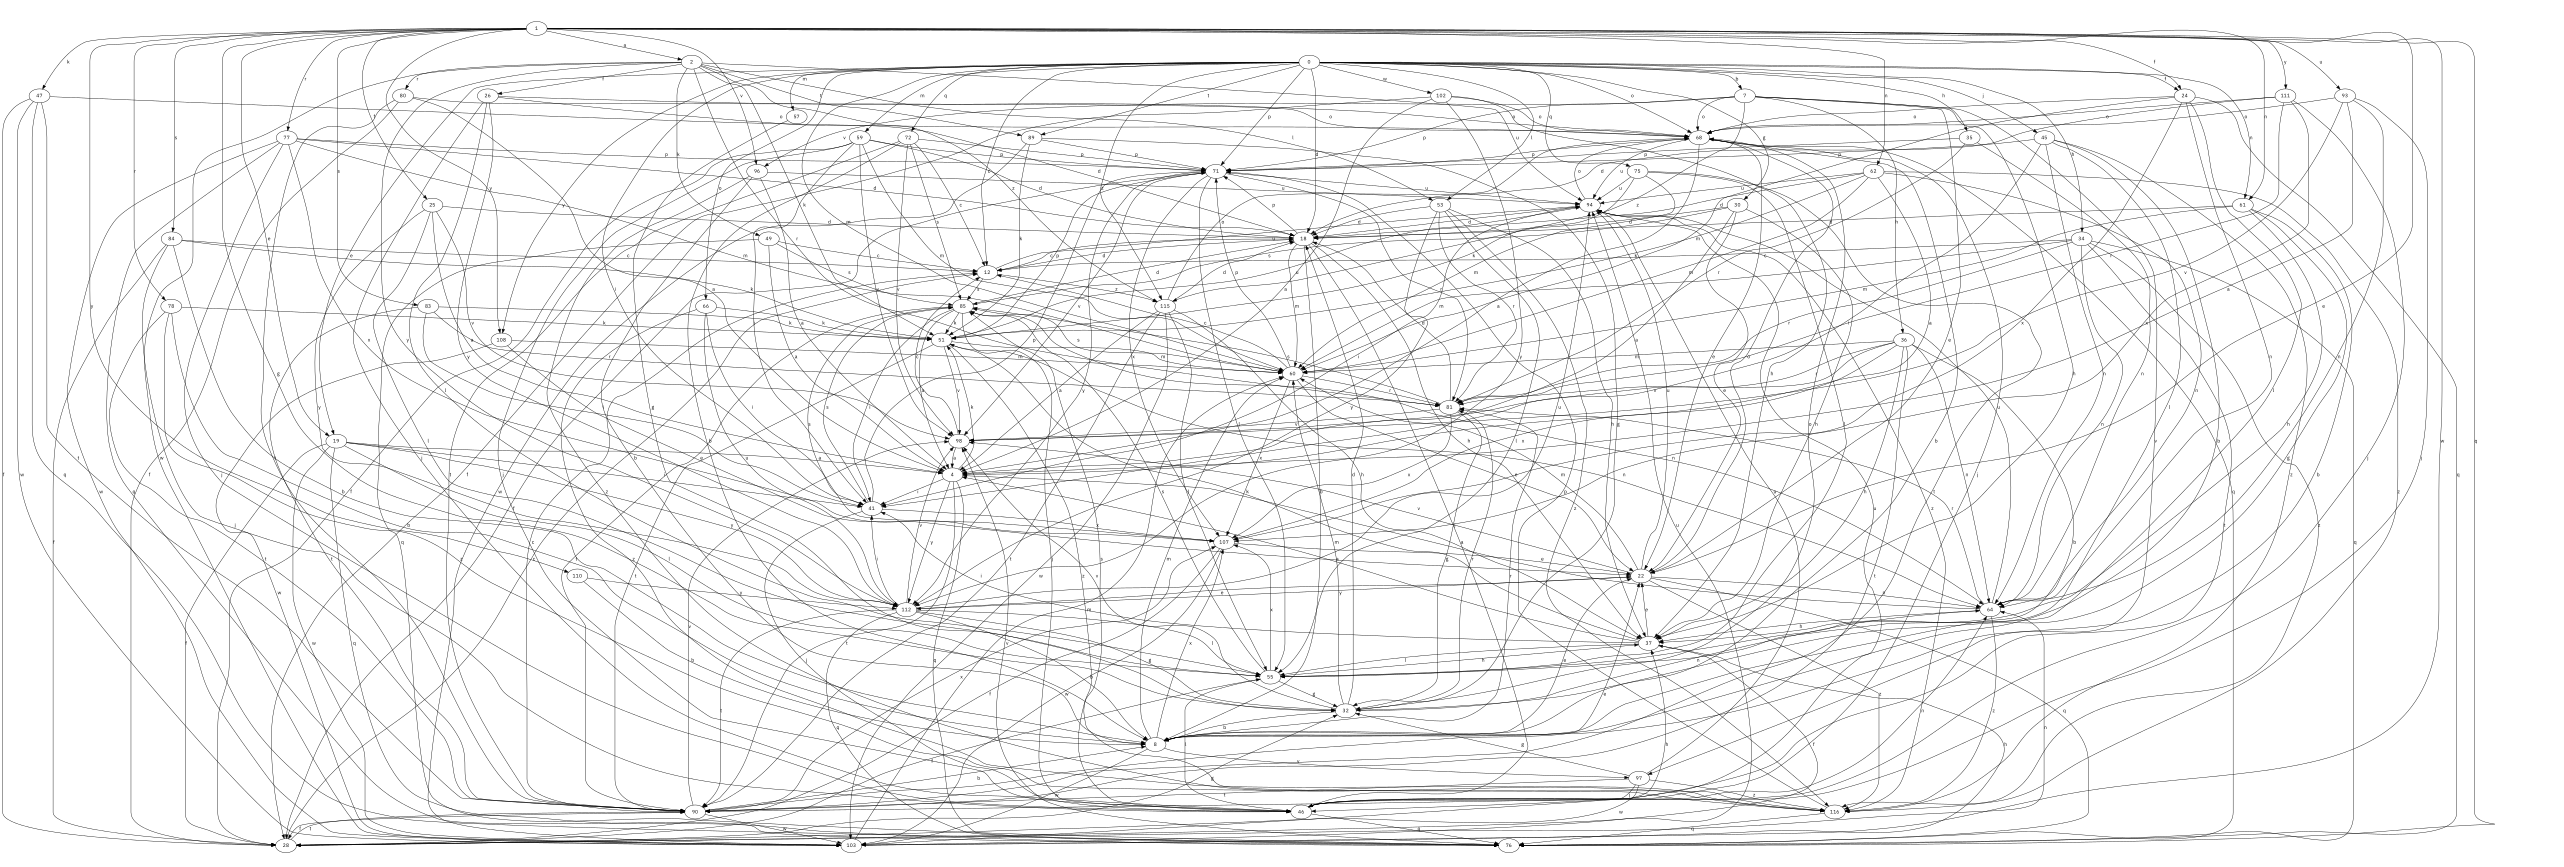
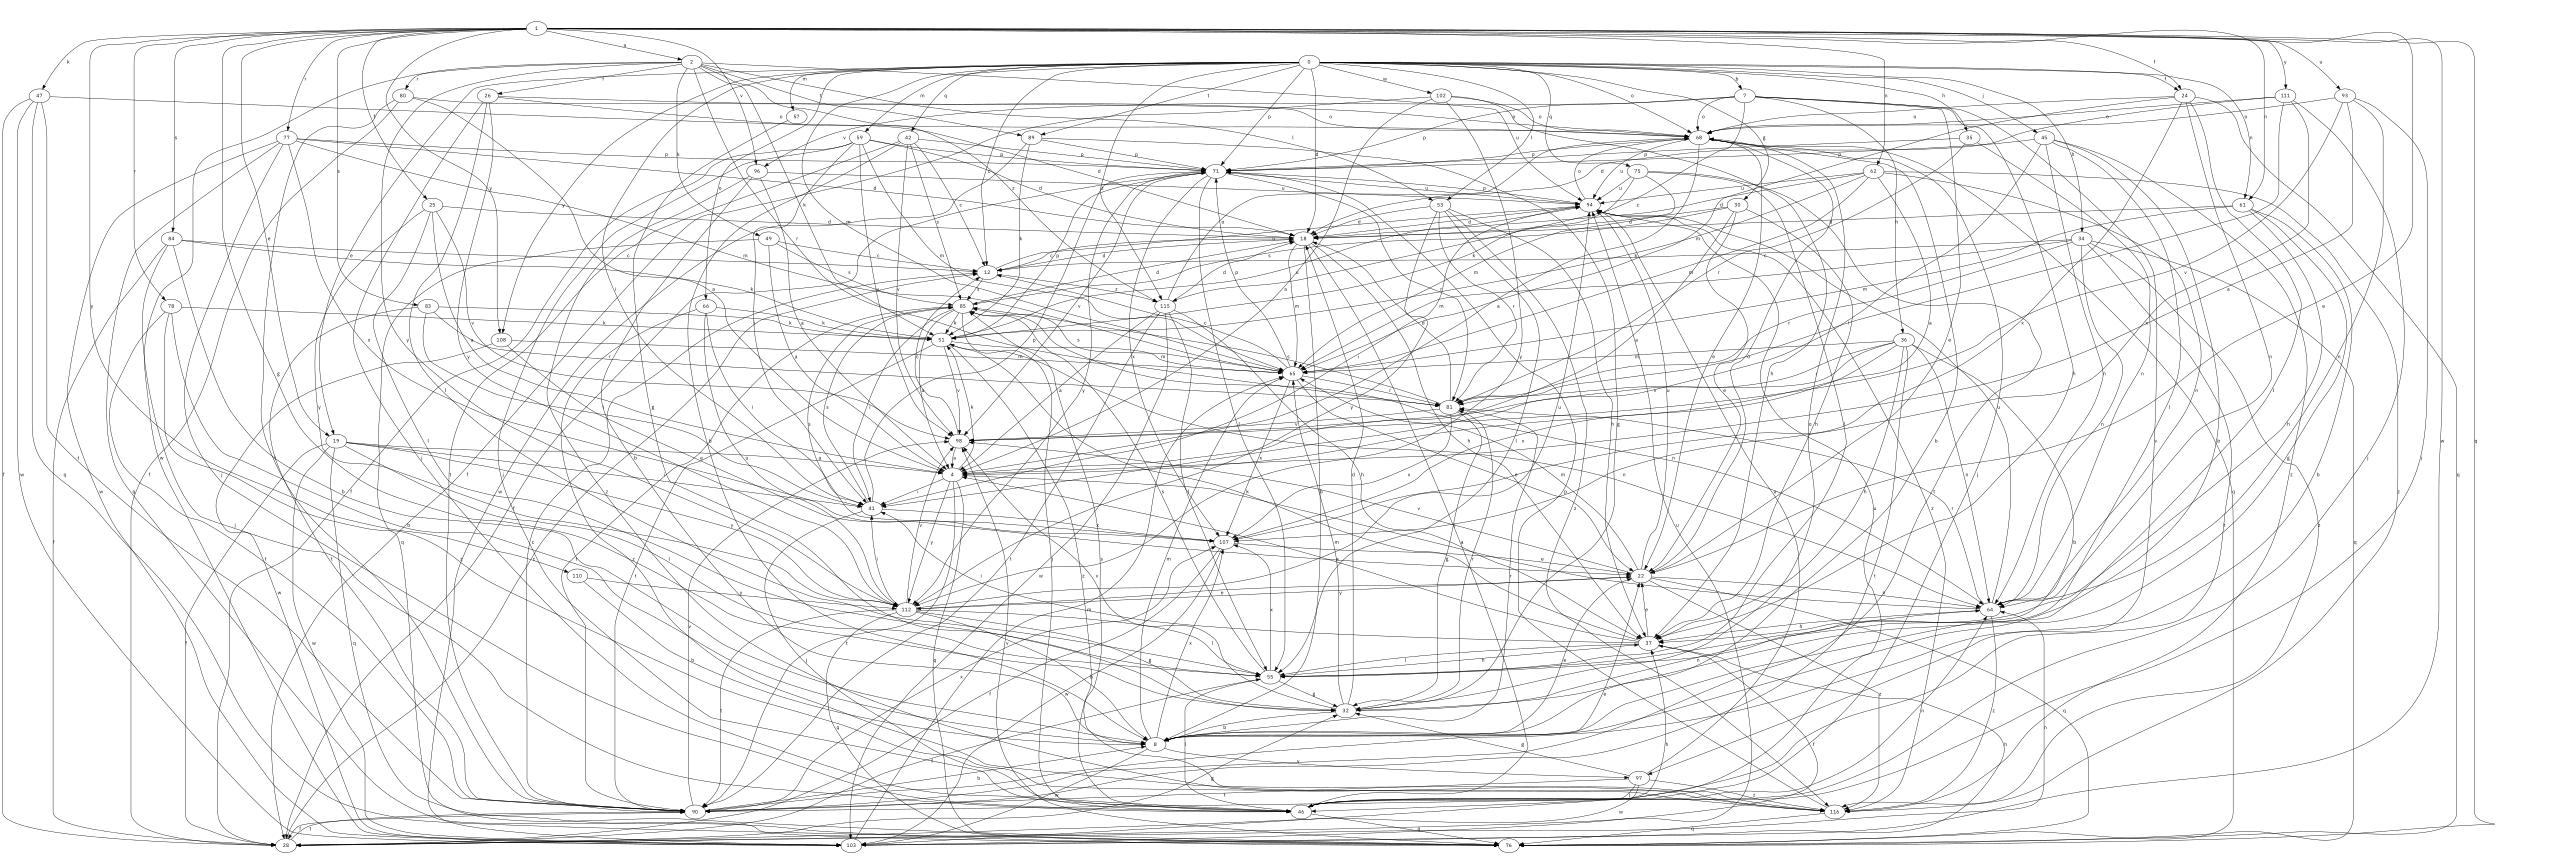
(908, 138) -> (908, 138)
(1263, 205) -> (1405, 183)
(1293, 374) -> (1293, 374)
(775, 829) -> none
